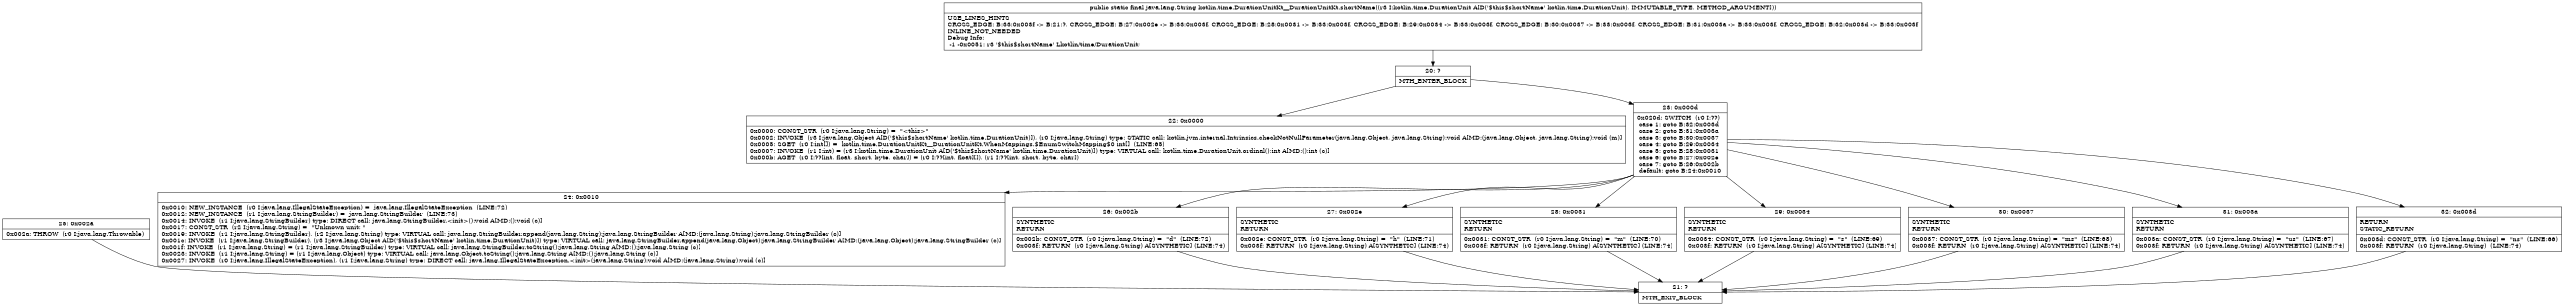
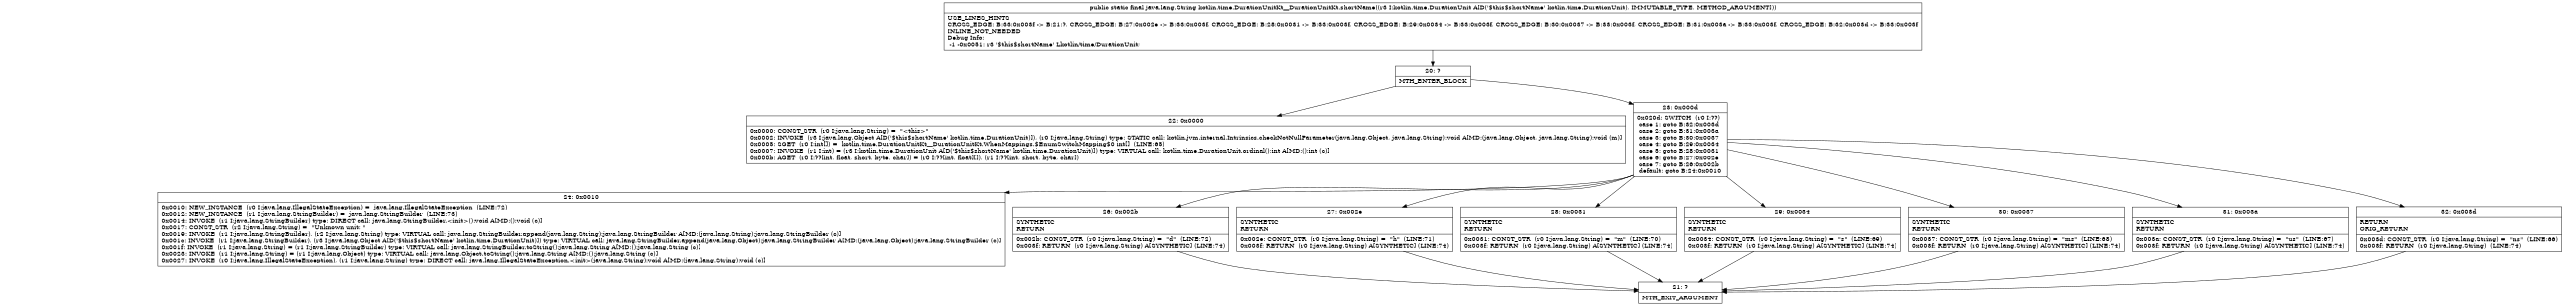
(76, 229) -> none
(2387, 229) -> (2384, 229)
(1672, 298) -> (1680, 298)
